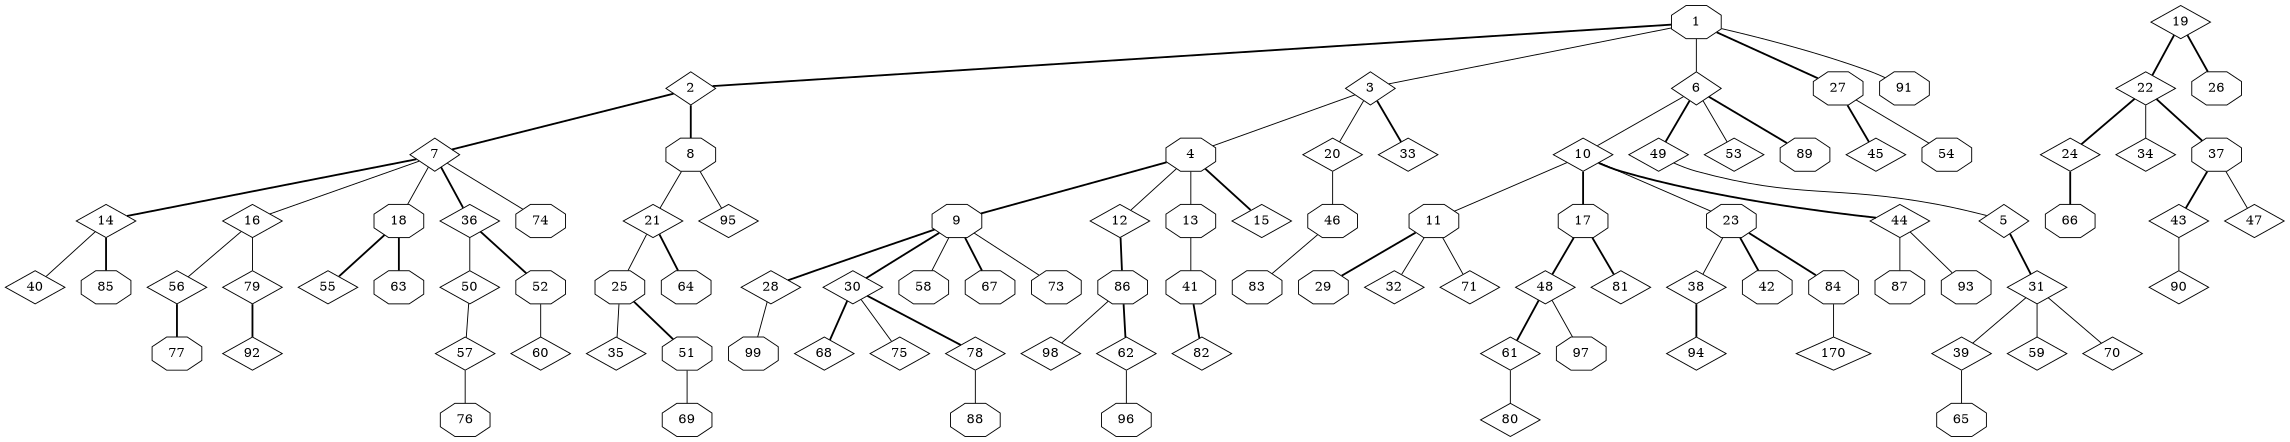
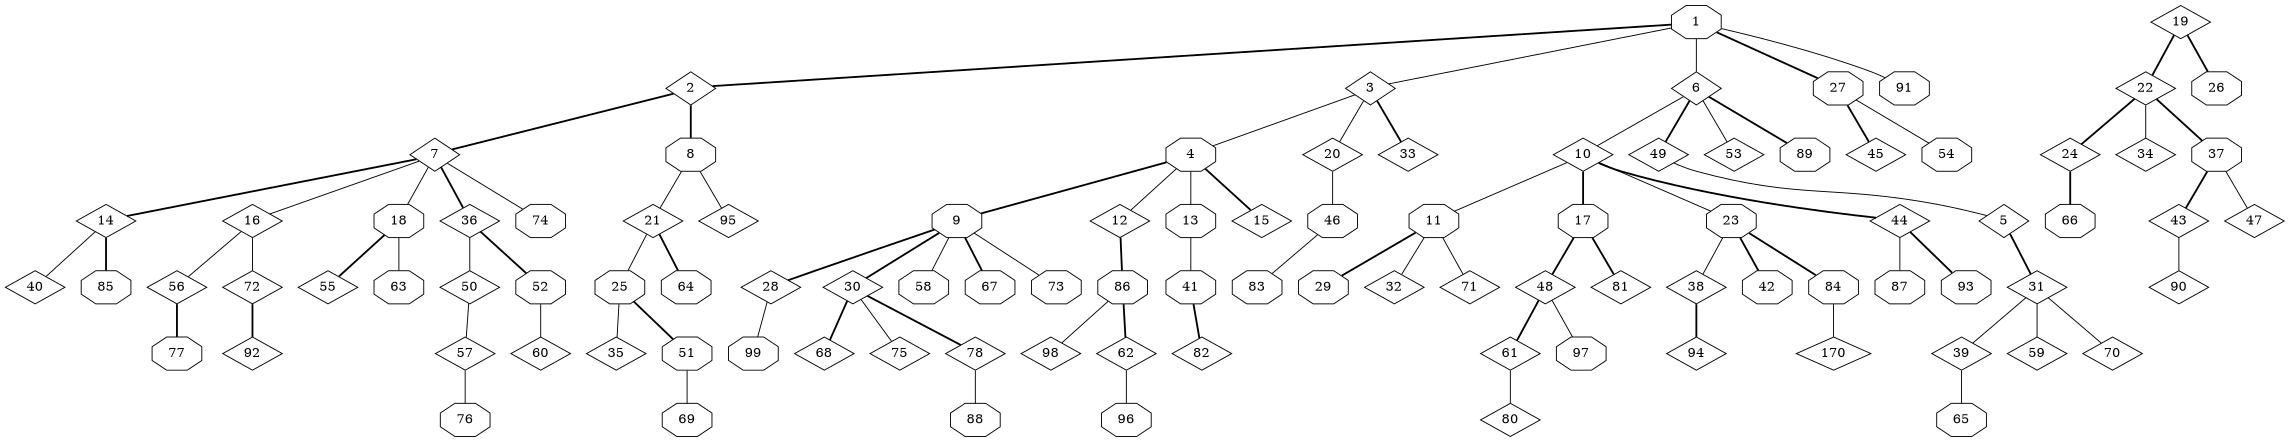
(1931, 252) -> (1931, 252)
(399, 254) -> (399, 254)
(252, 287) -> (252, 287)
